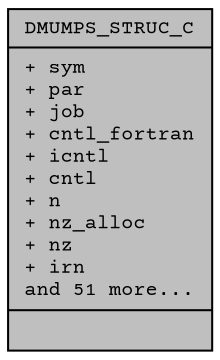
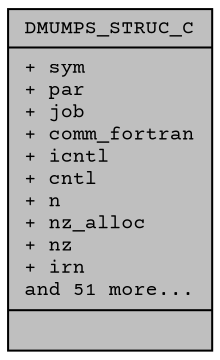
(110, 133) -> (110, 133)
